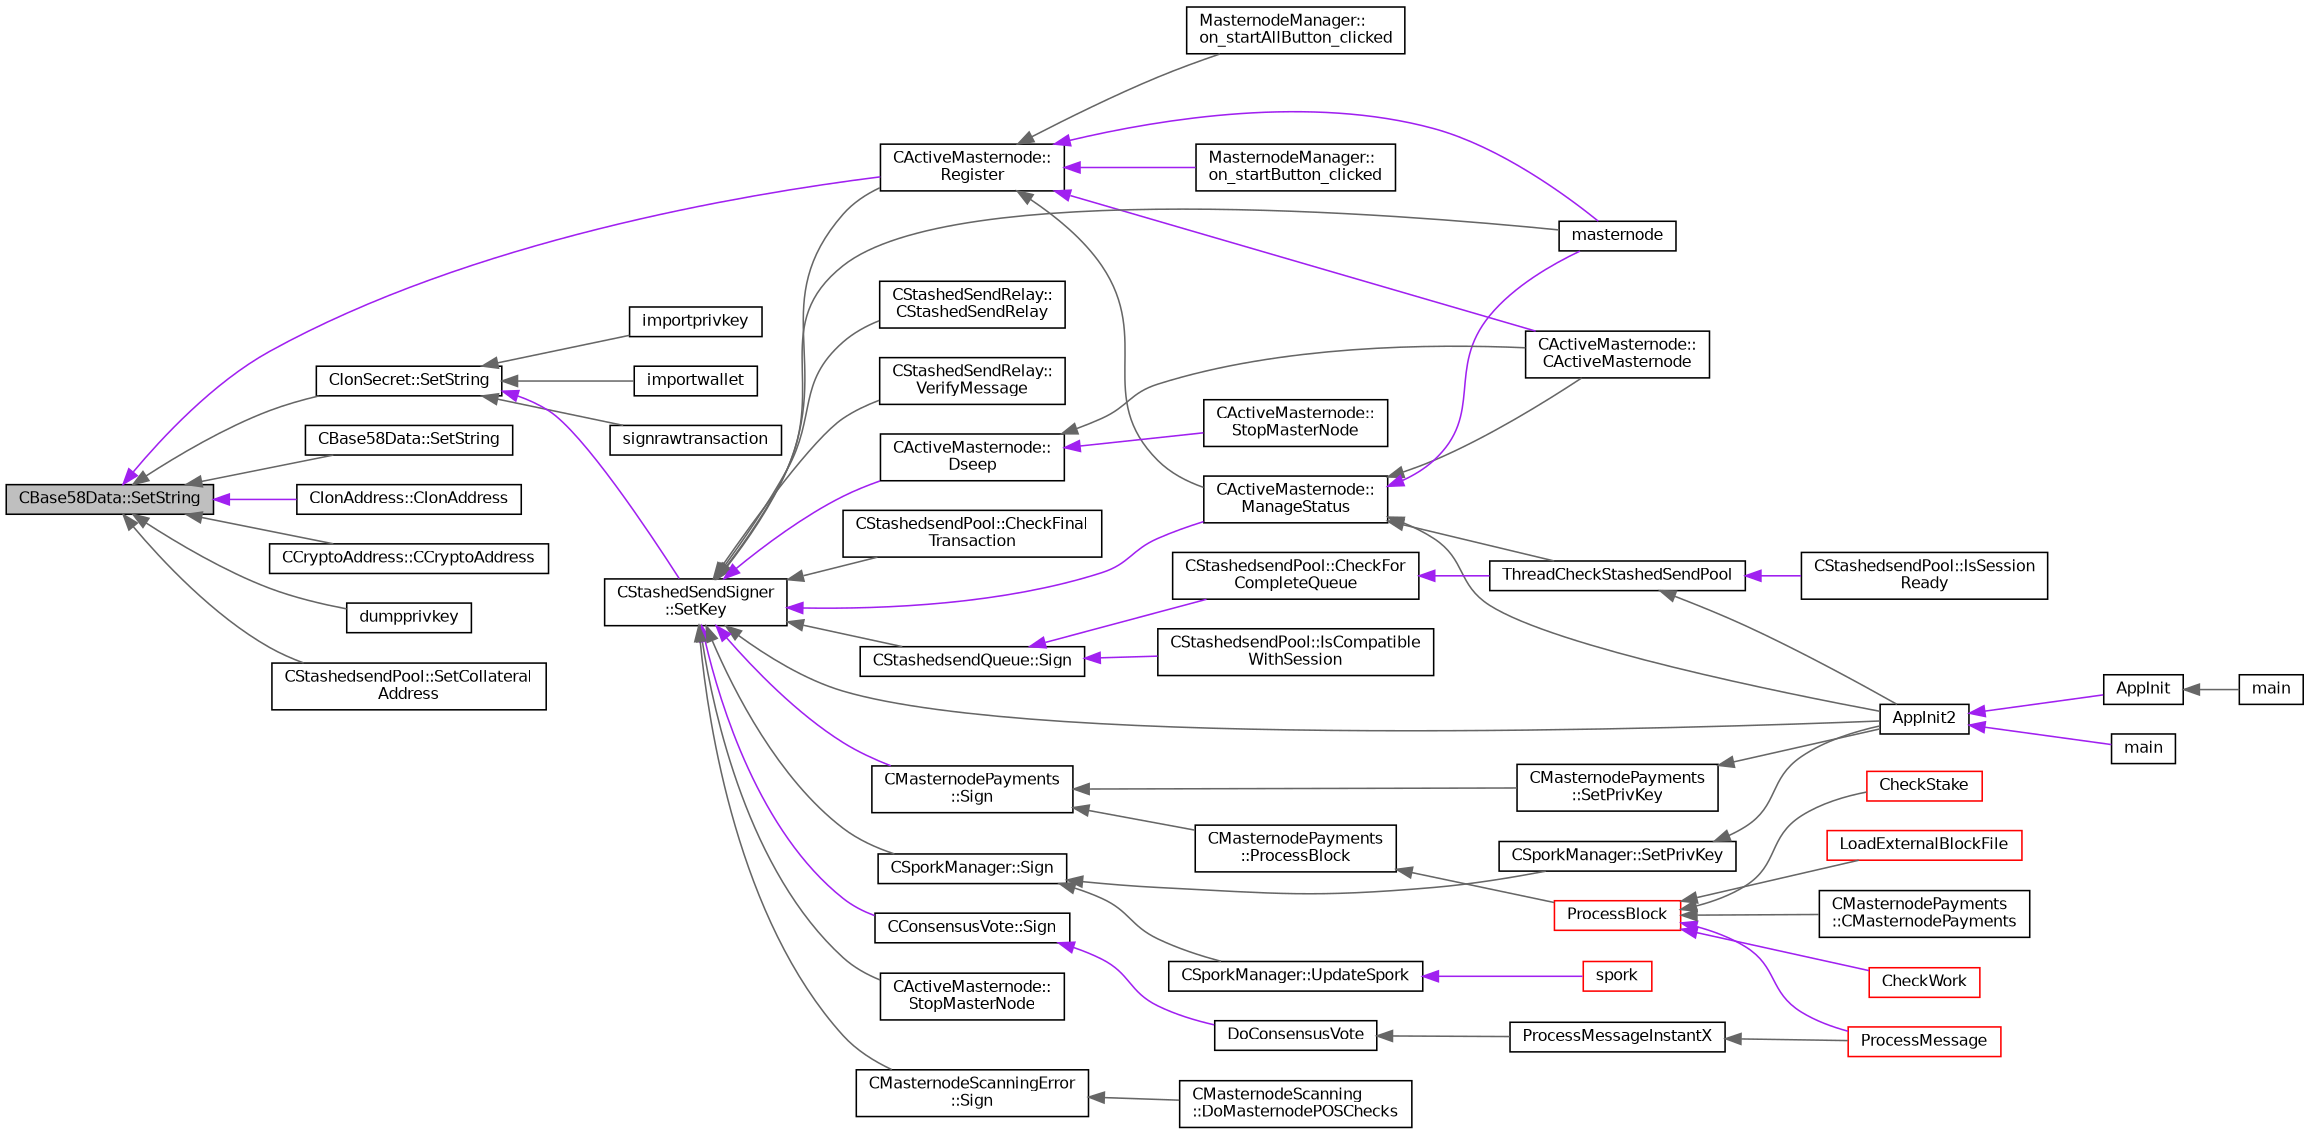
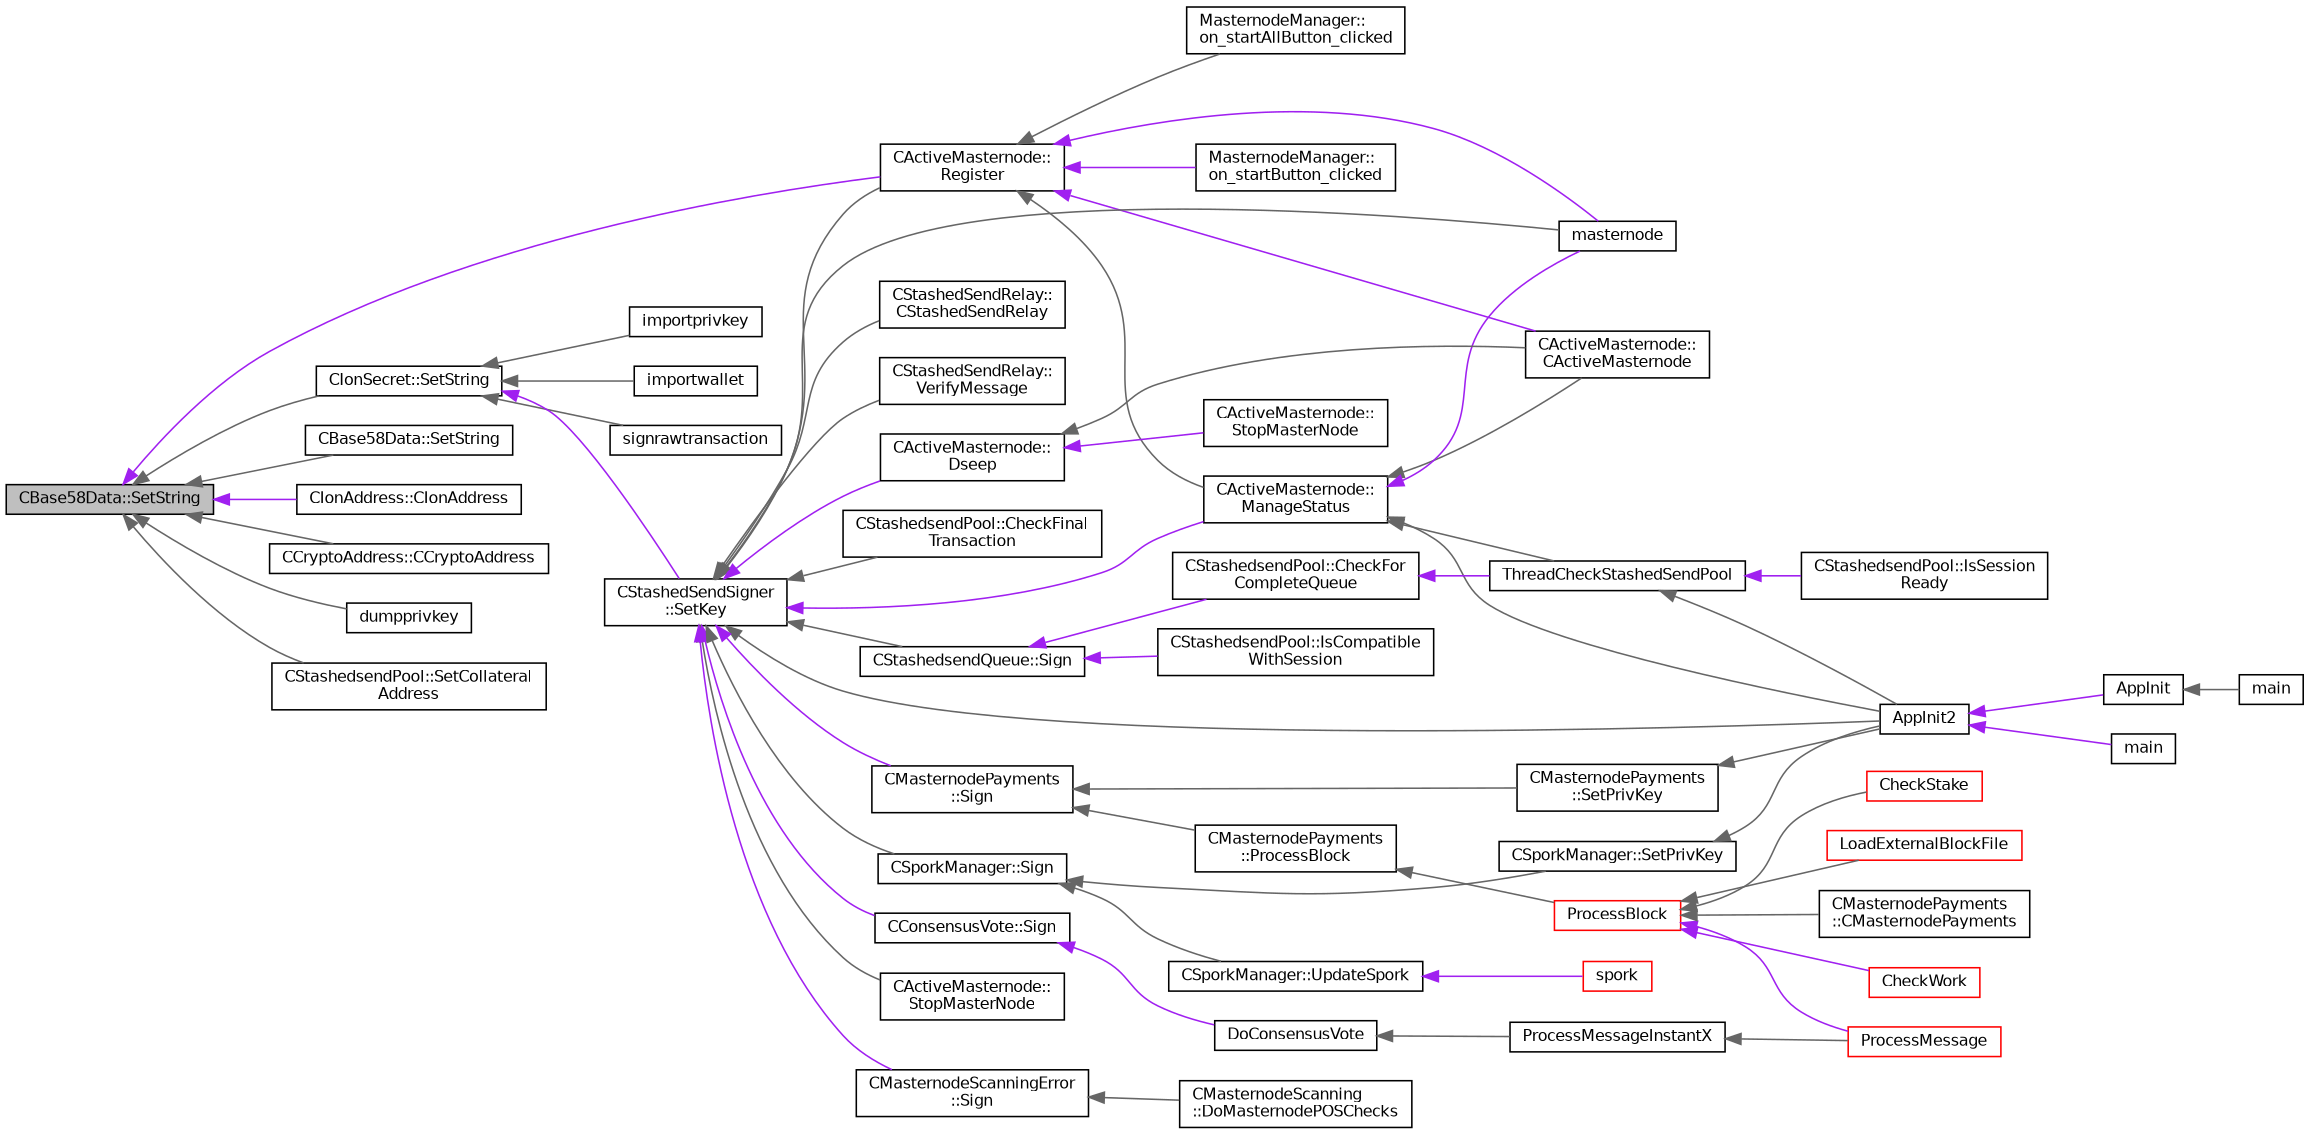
(753, 878) -> (753, 878)
